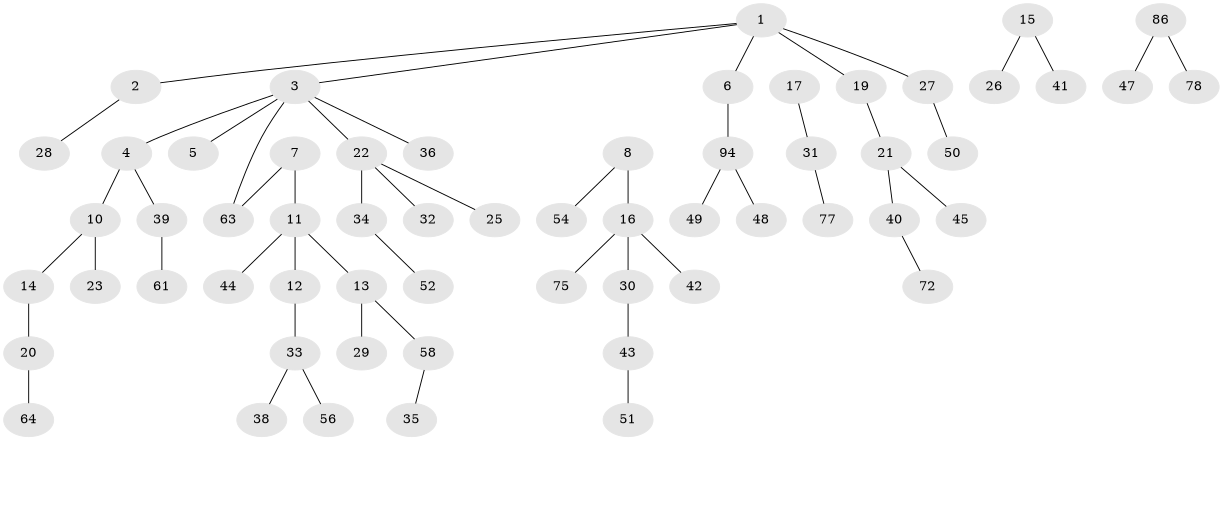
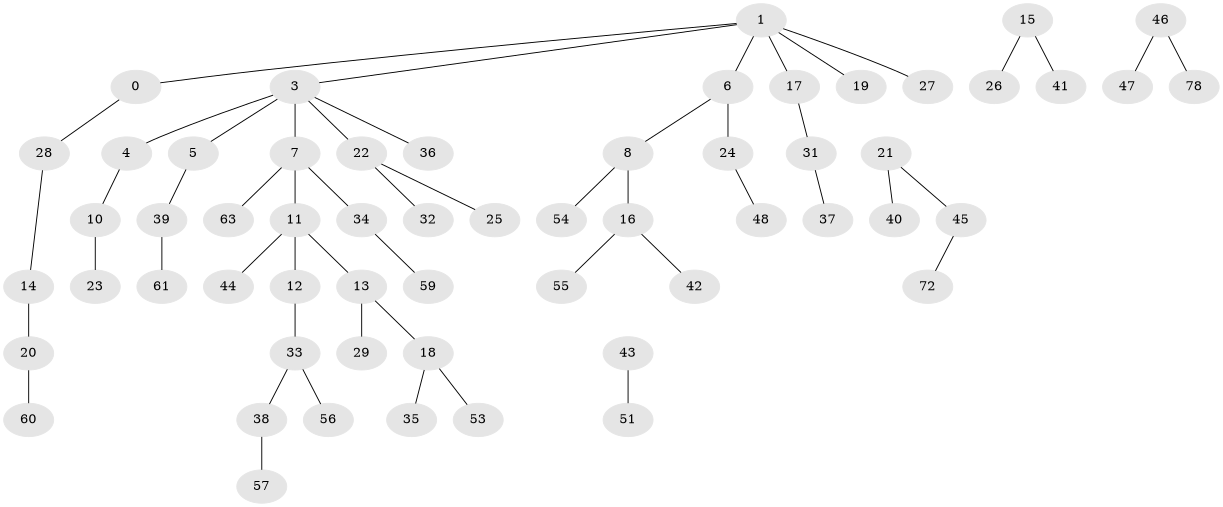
(1161, 20) -> (1161, 20)
none -> (778, 54)
(136, 87) -> (136, 87)
none -> (678, 120)
(874, 120) -> none
(255, 151) -> (295, 120)
(728, 154) -> (728, 154)
(953, 154) -> none
(144, 187) -> (178, 187)
(362, 187) -> (328, 187)
(695, 220) -> none
(828, 220) -> (828, 220)
(62, 253) -> (37, 220)
(911, 253) -> (944, 253)
(428, 287) -> (428, 287)
(561, 287) -> (561, 287)
(628, 287) -> none
(428, 353) -> (428, 353)
(29, 420) -> (29, 420)
none -> (478, 420)
none -> (262, 487)
